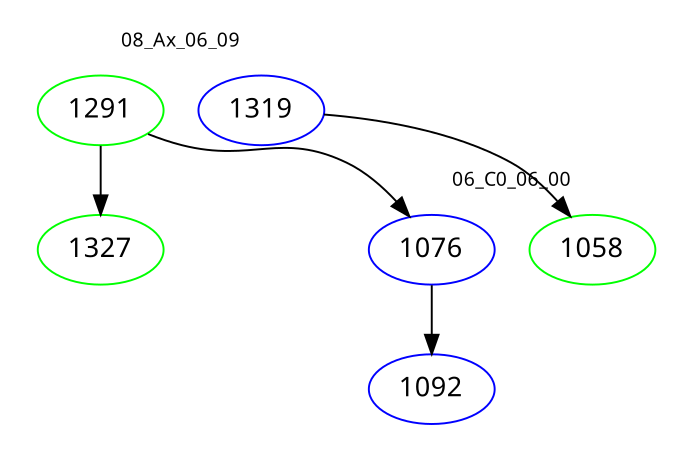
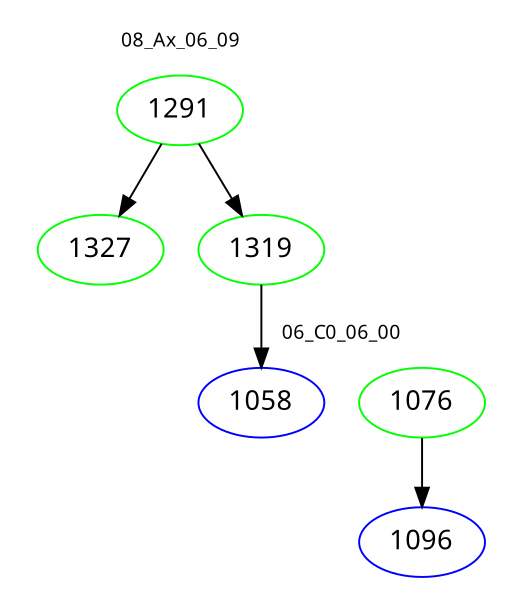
(261, 110) -> (261, 250)
(279, 148) -> (215, 171)
(432, 250) -> (422, 403)
(592, 250) -> (261, 403)
(432, 389) -> (422, 542)
